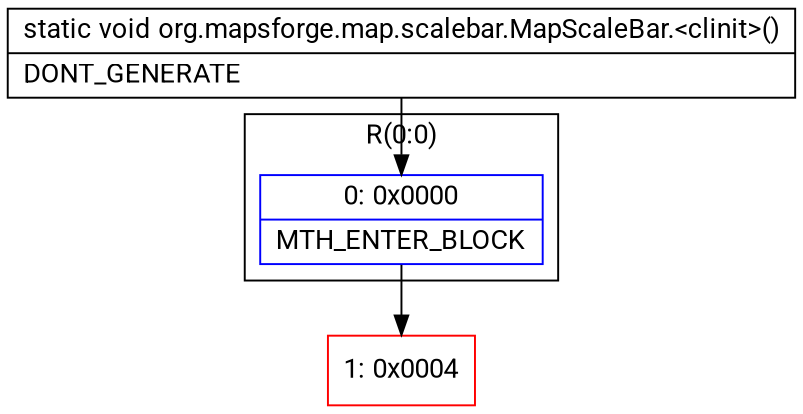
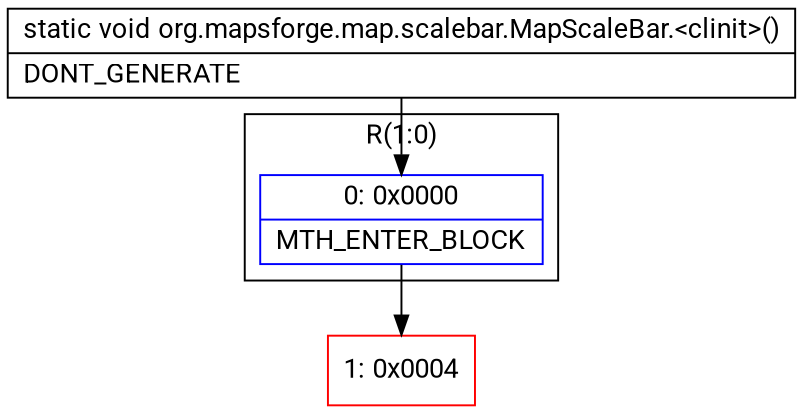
(401, 136) -> (401, 136)
